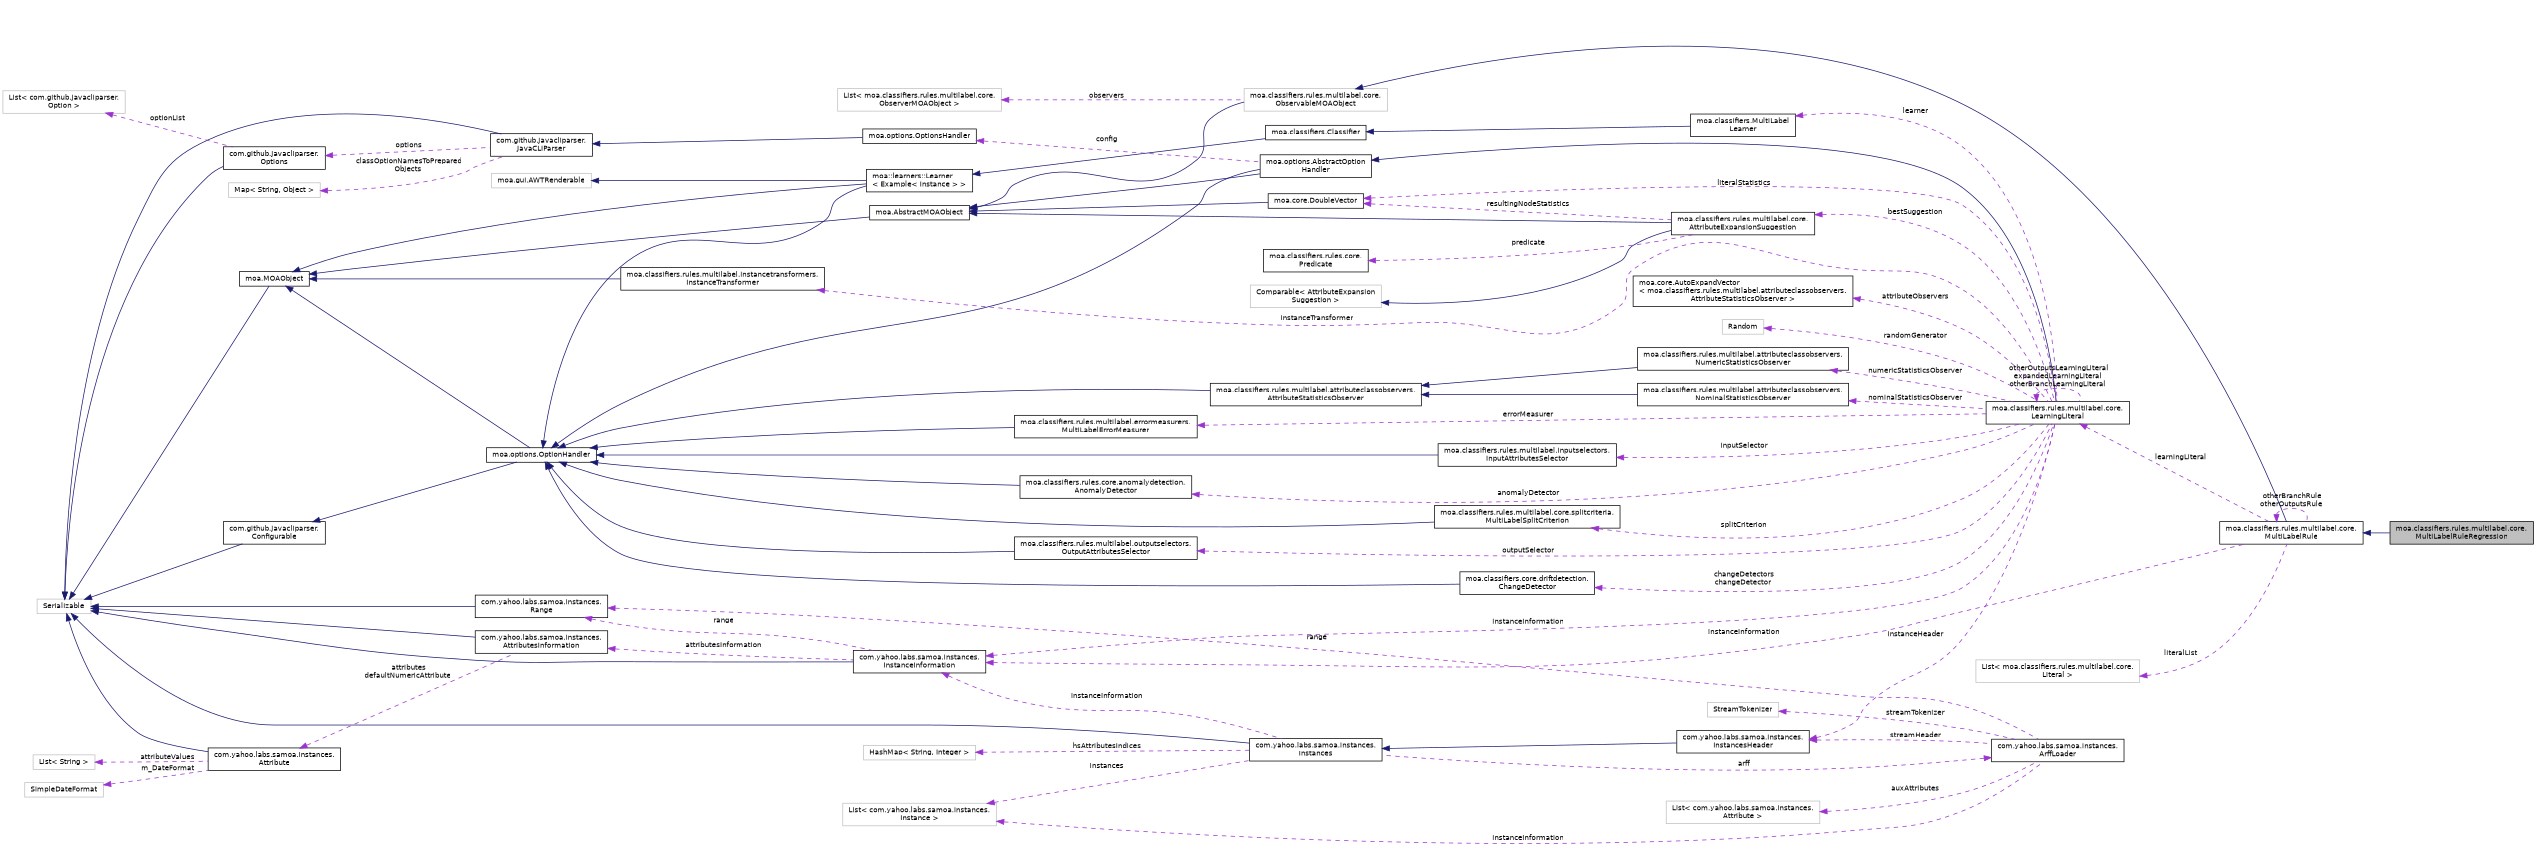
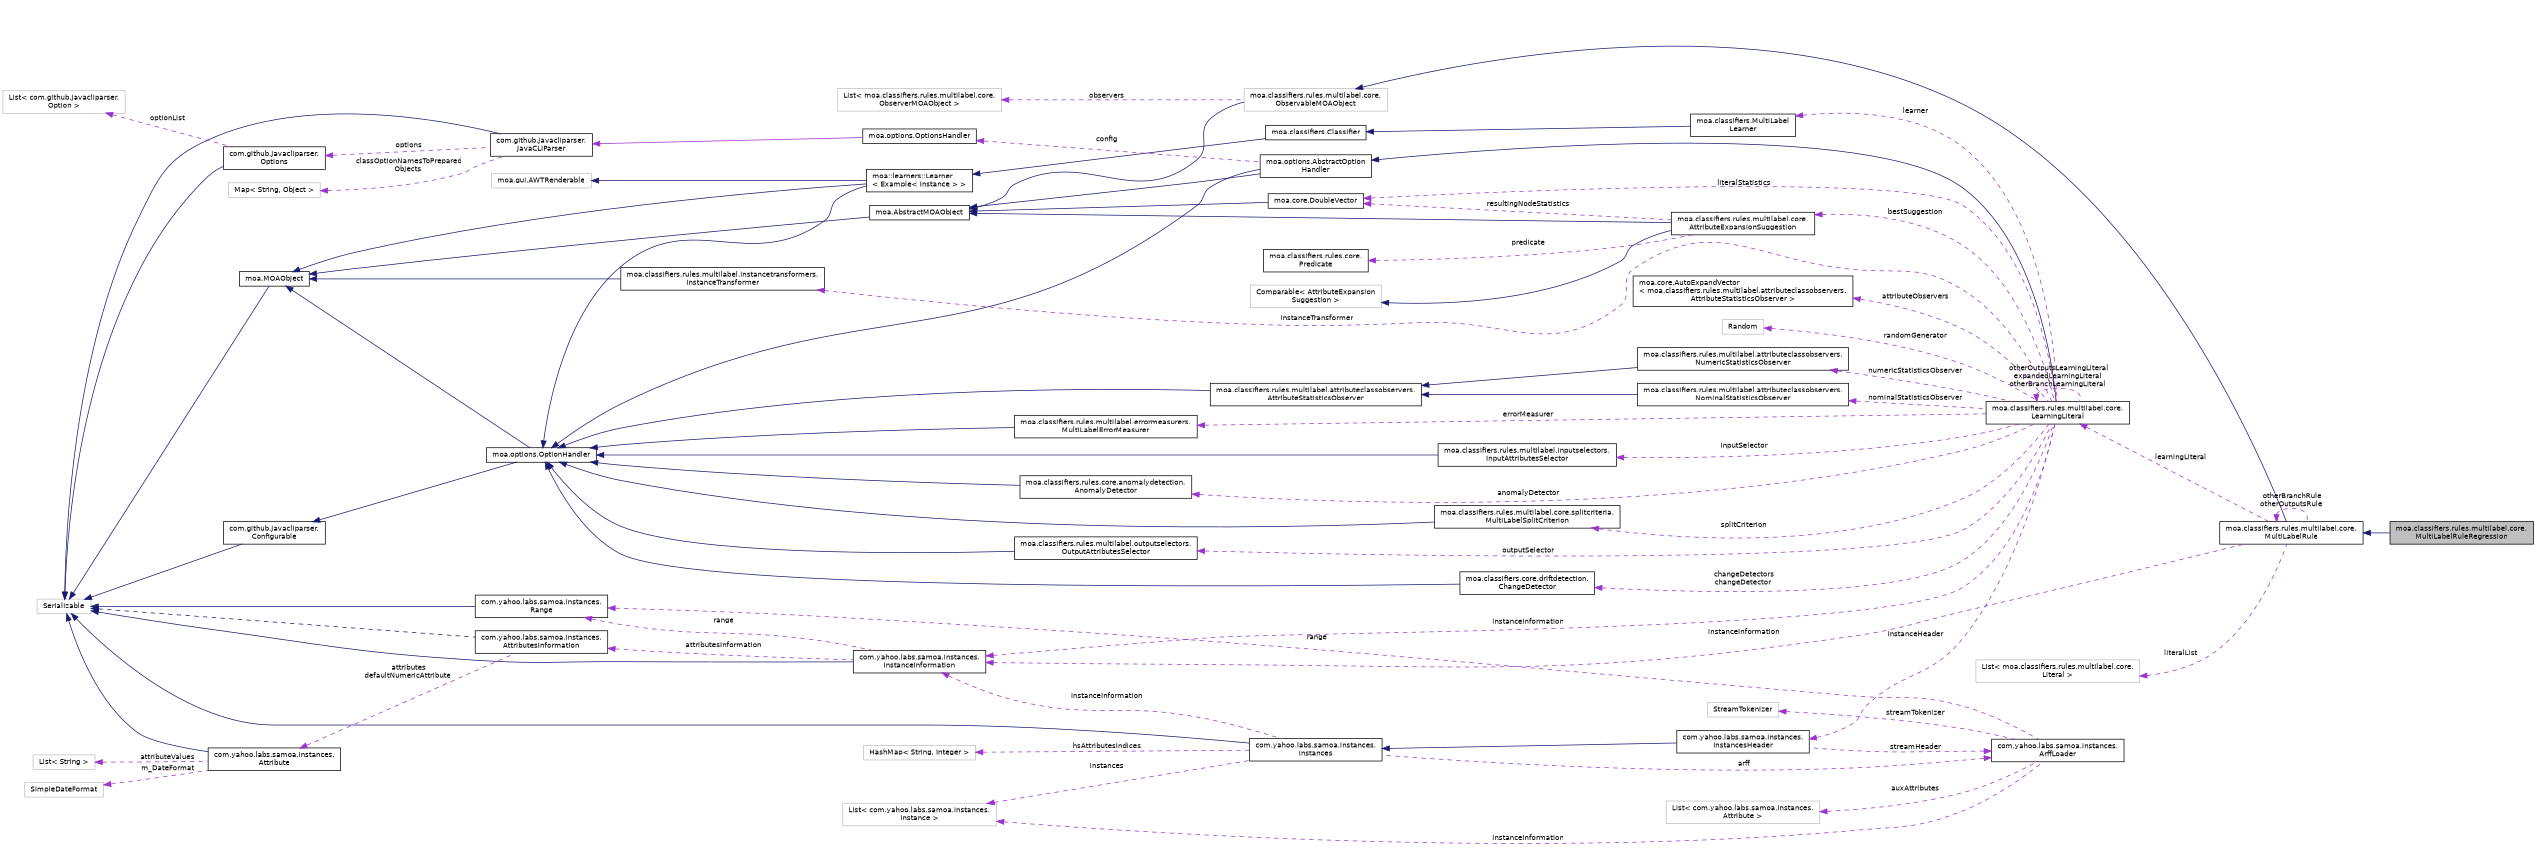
(731, 141) -> (731, 141)
(287, 623) -> (287, 623)
(1904, 740) -> (1897, 752)
